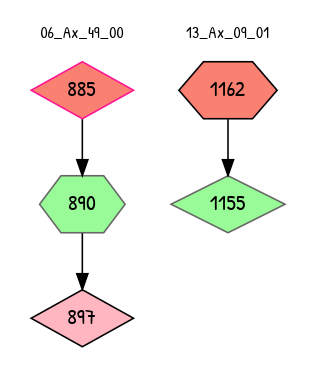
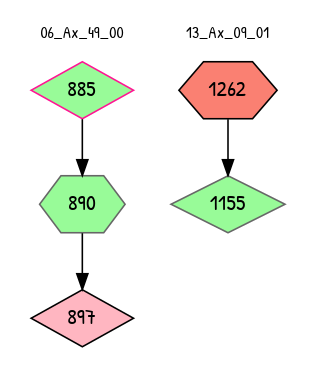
(82, 90) -> (82, 90)
(228, 90) -> (228, 90)
